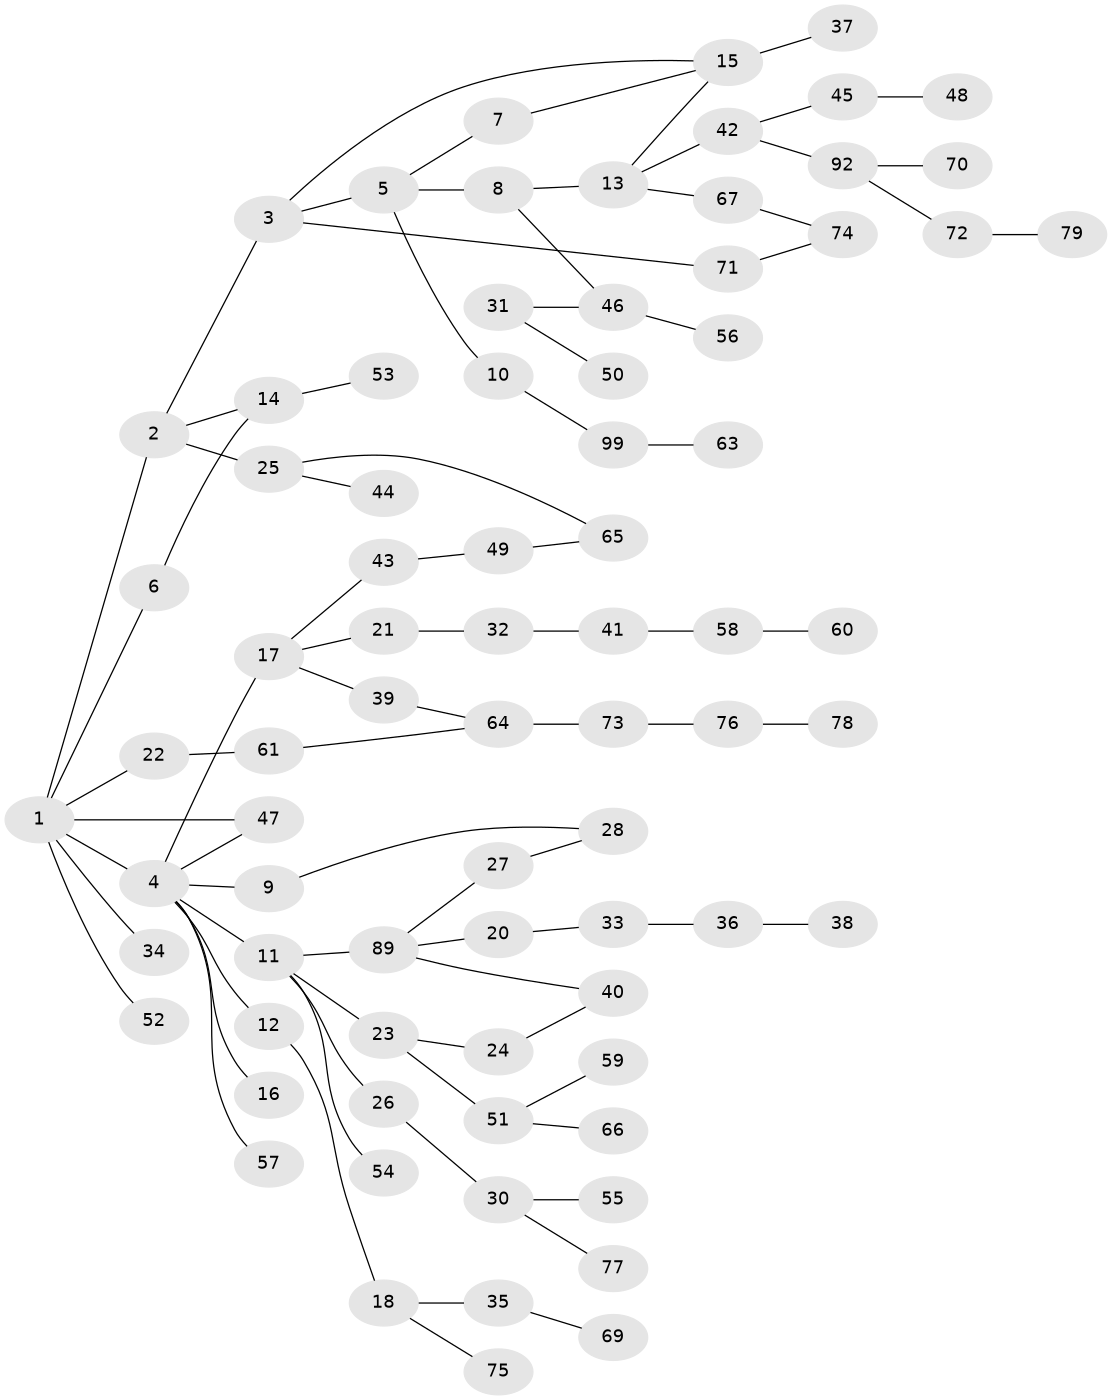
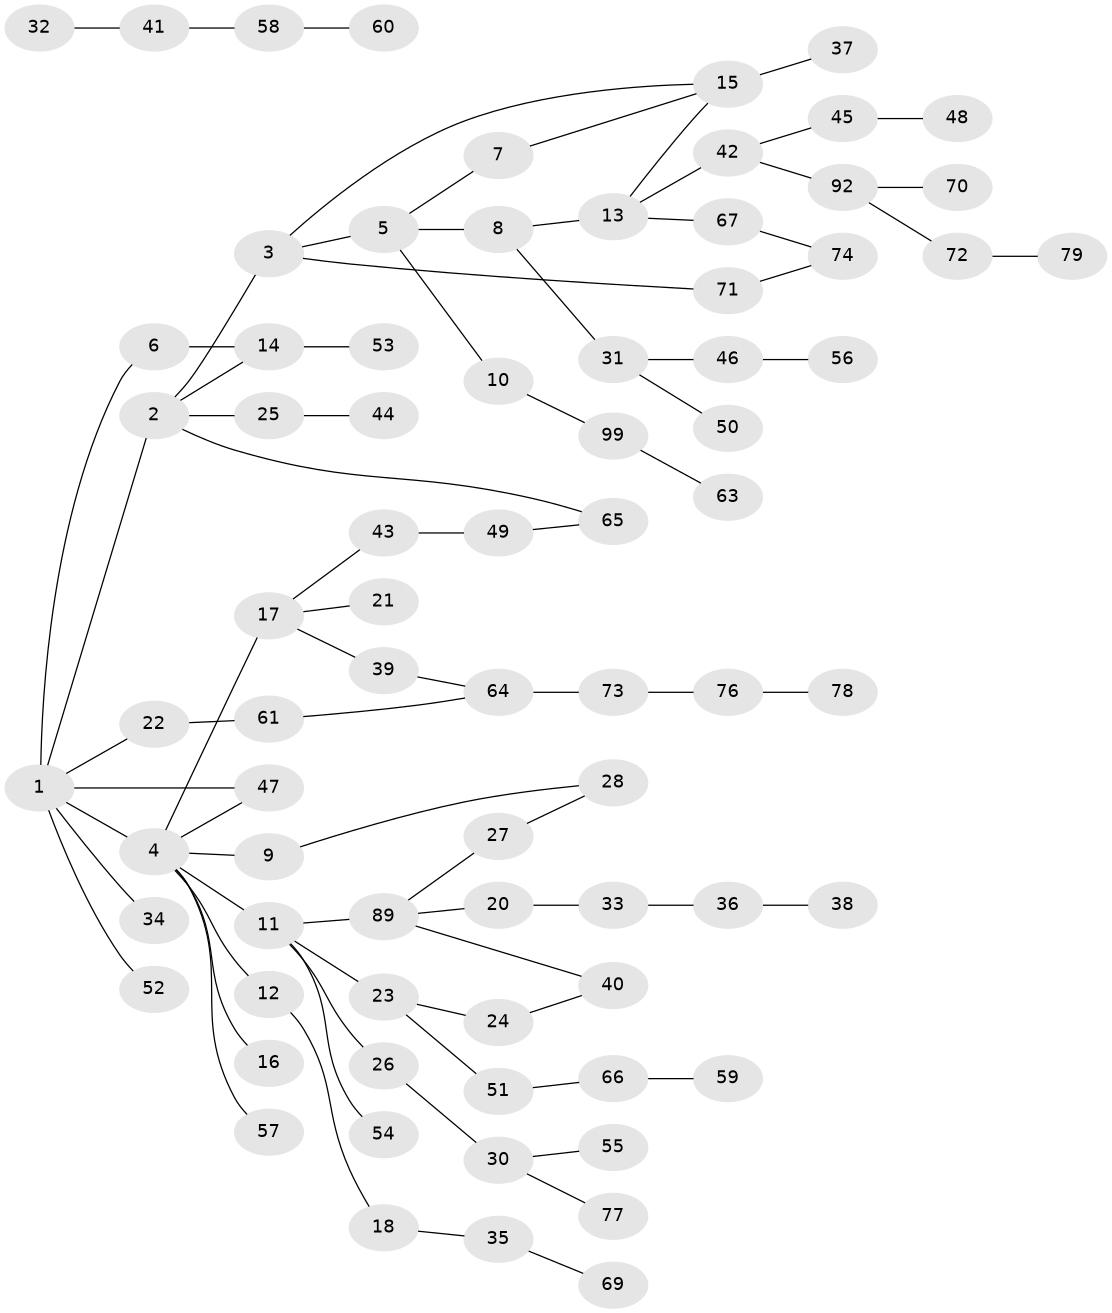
(549, 241) -> (556, 294)
(449, 467) -> (380, 477)
(441, 631) -> none
(556, 1091) -> (671, 1079)
(499, 1372) -> none
